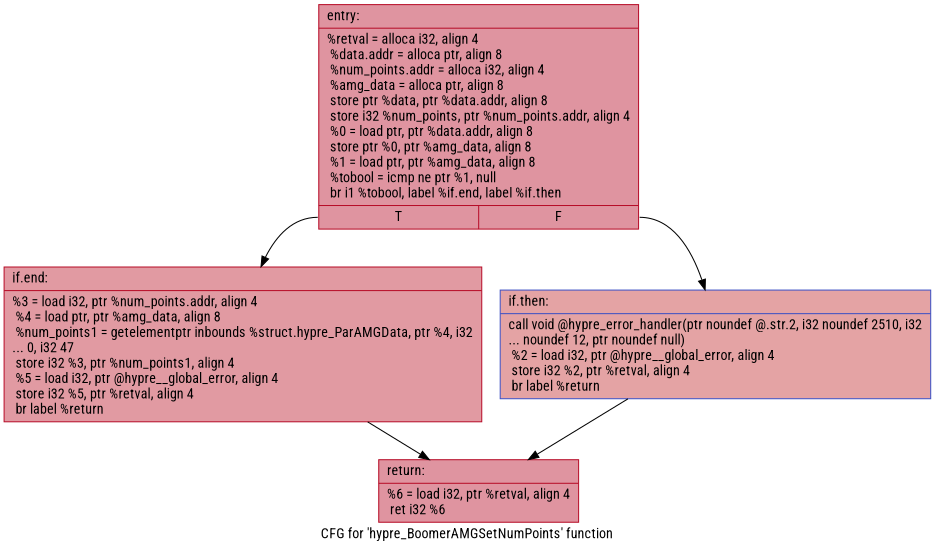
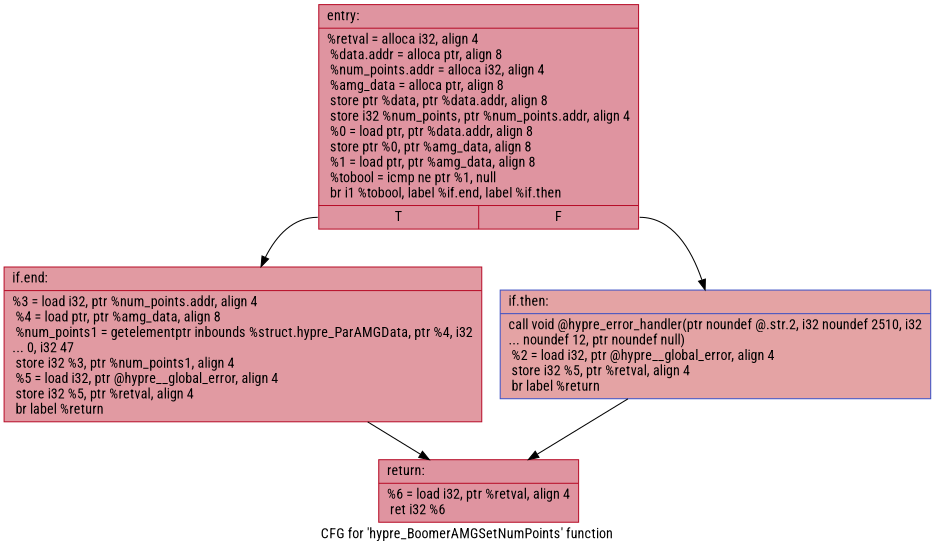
(600, 371) -> (600, 371)
